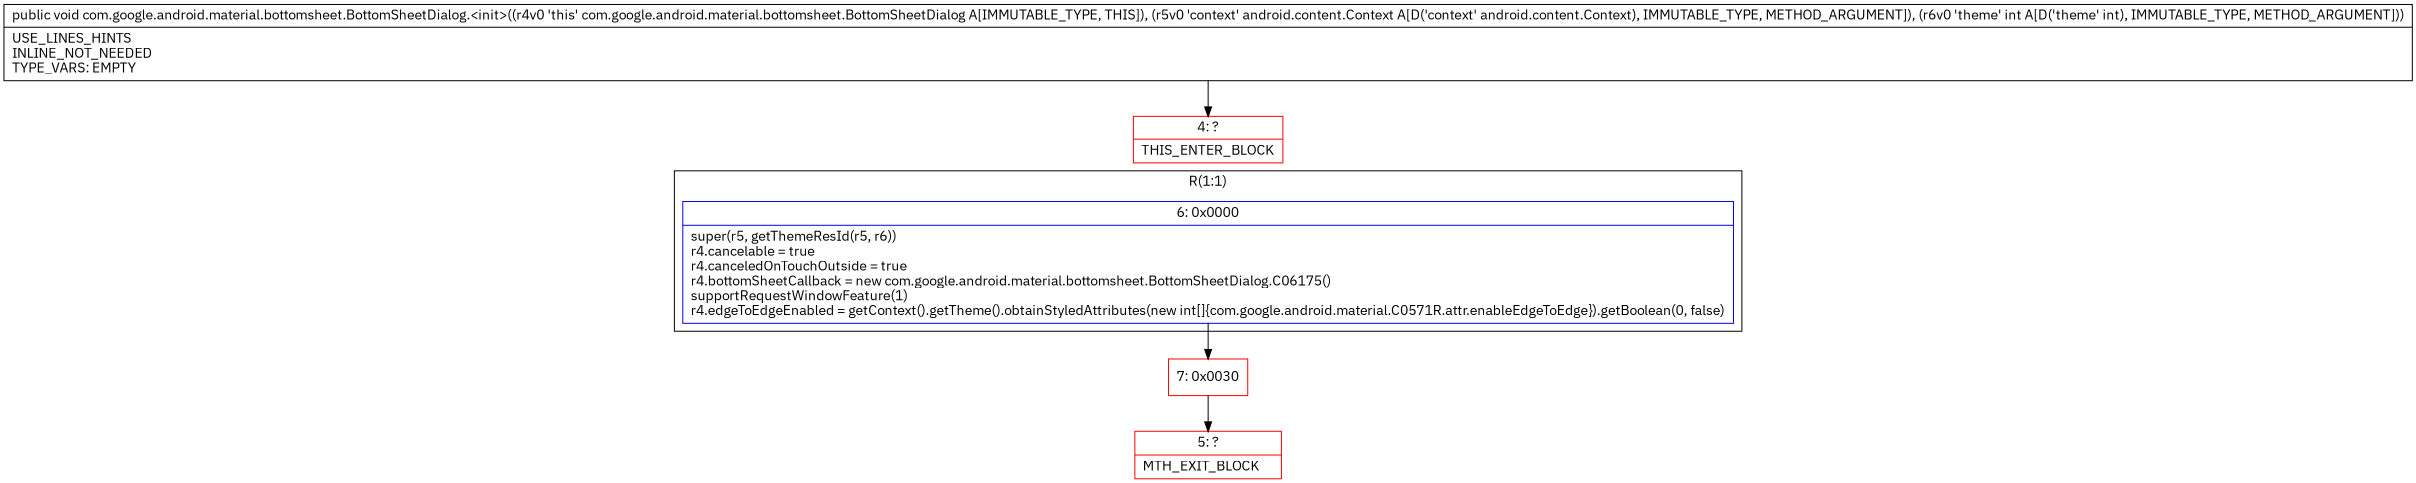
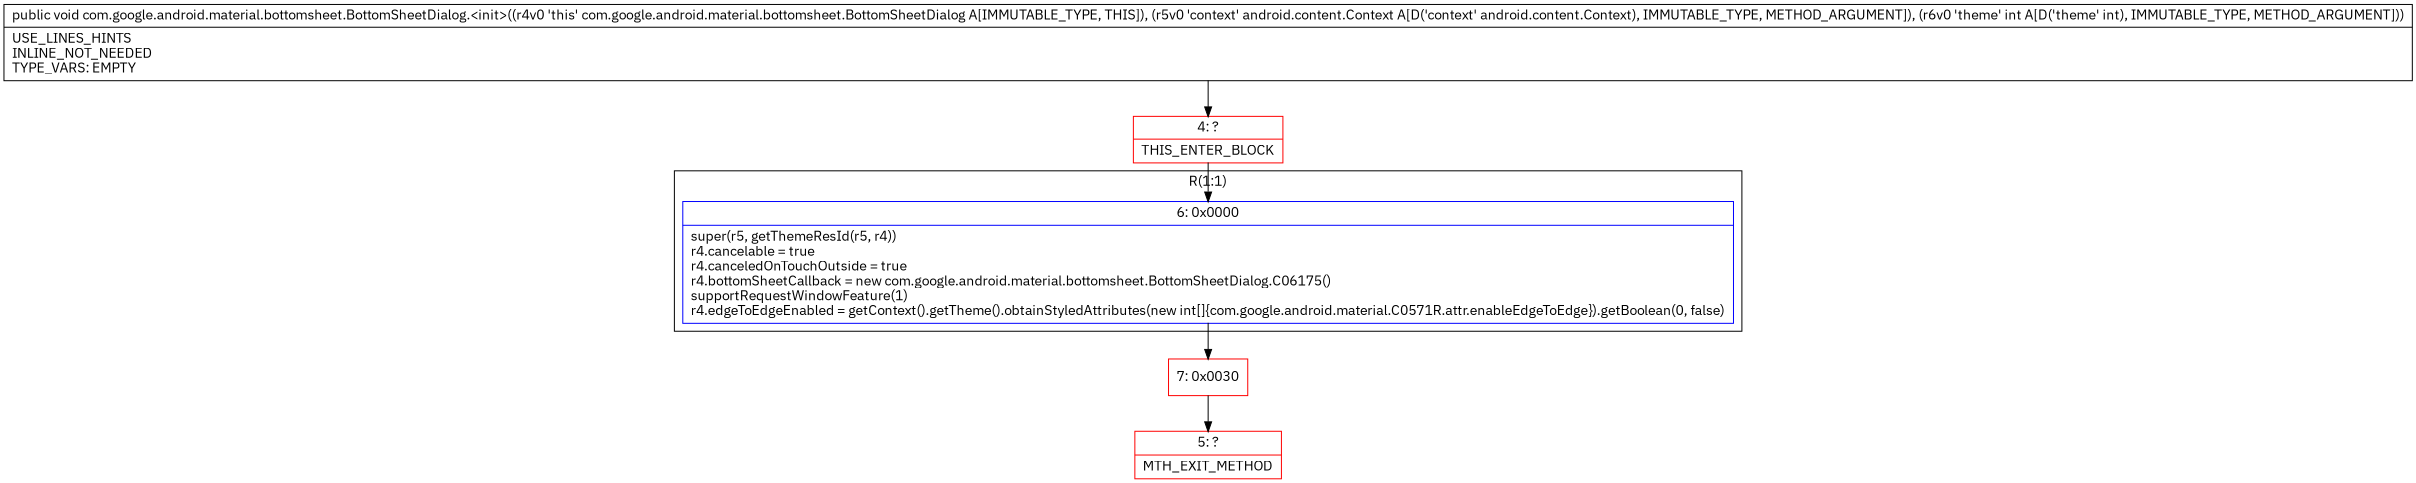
none -> (1208, 177)
(794, 237) -> (794, 237)
(1201, 466) -> (1208, 466)
